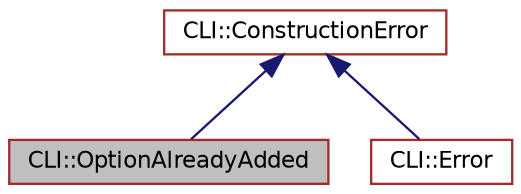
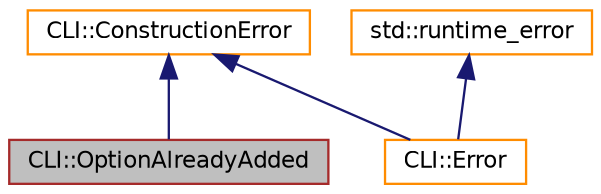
(305, 32) -> (169, 32)
none -> (472, 32)
(442, 162) -> (456, 162)
